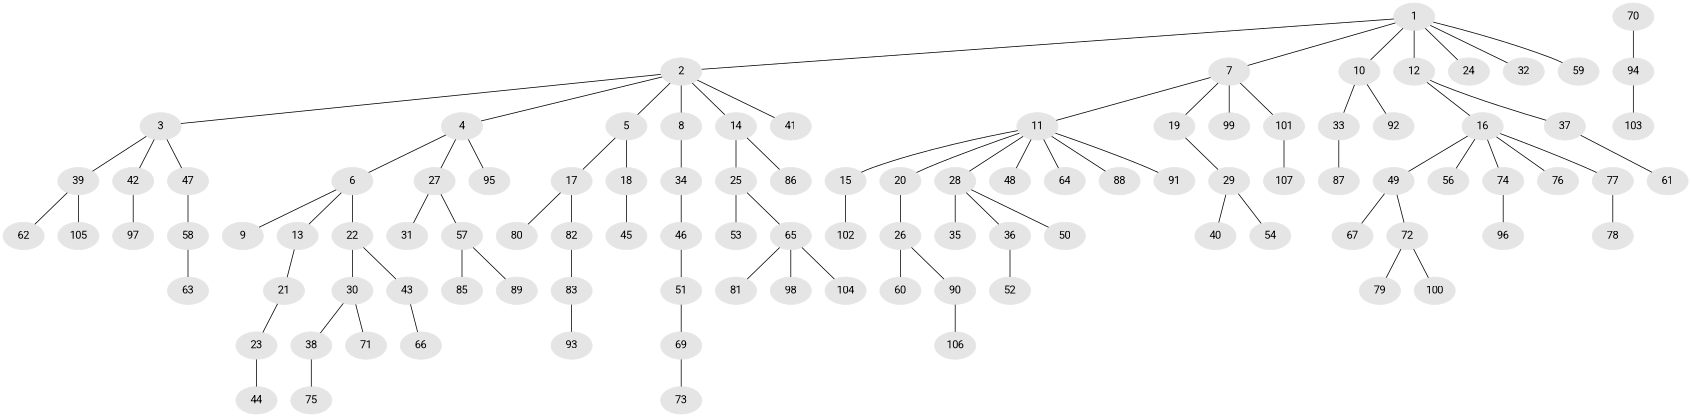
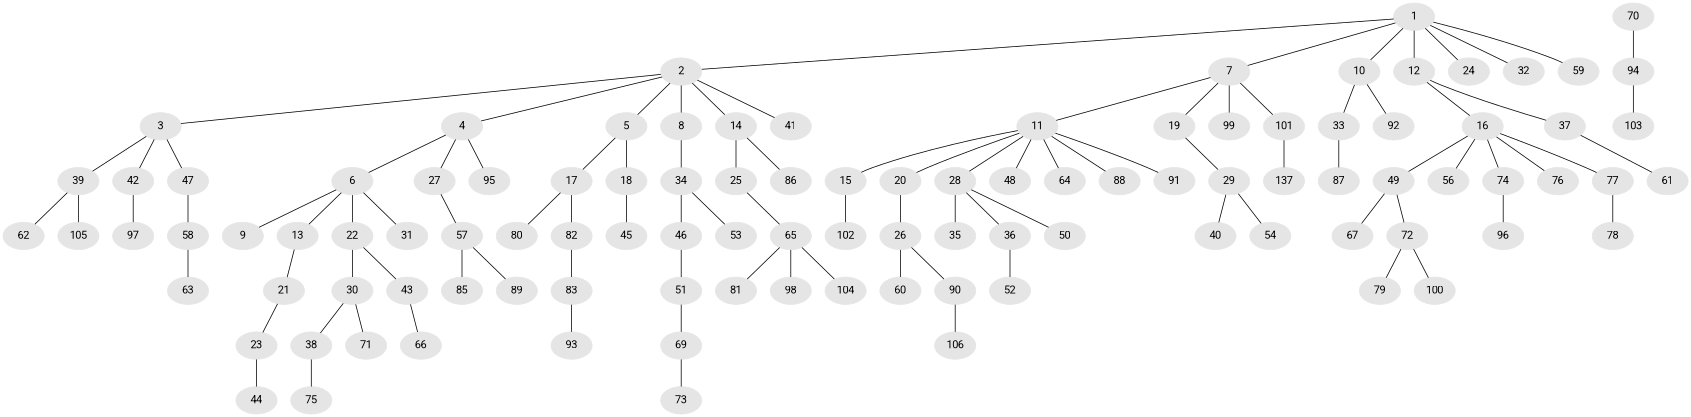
(1284, 181) -> (1284, 181)
(421, 209) -> (380, 208)
(736, 209) -> (709, 208)
